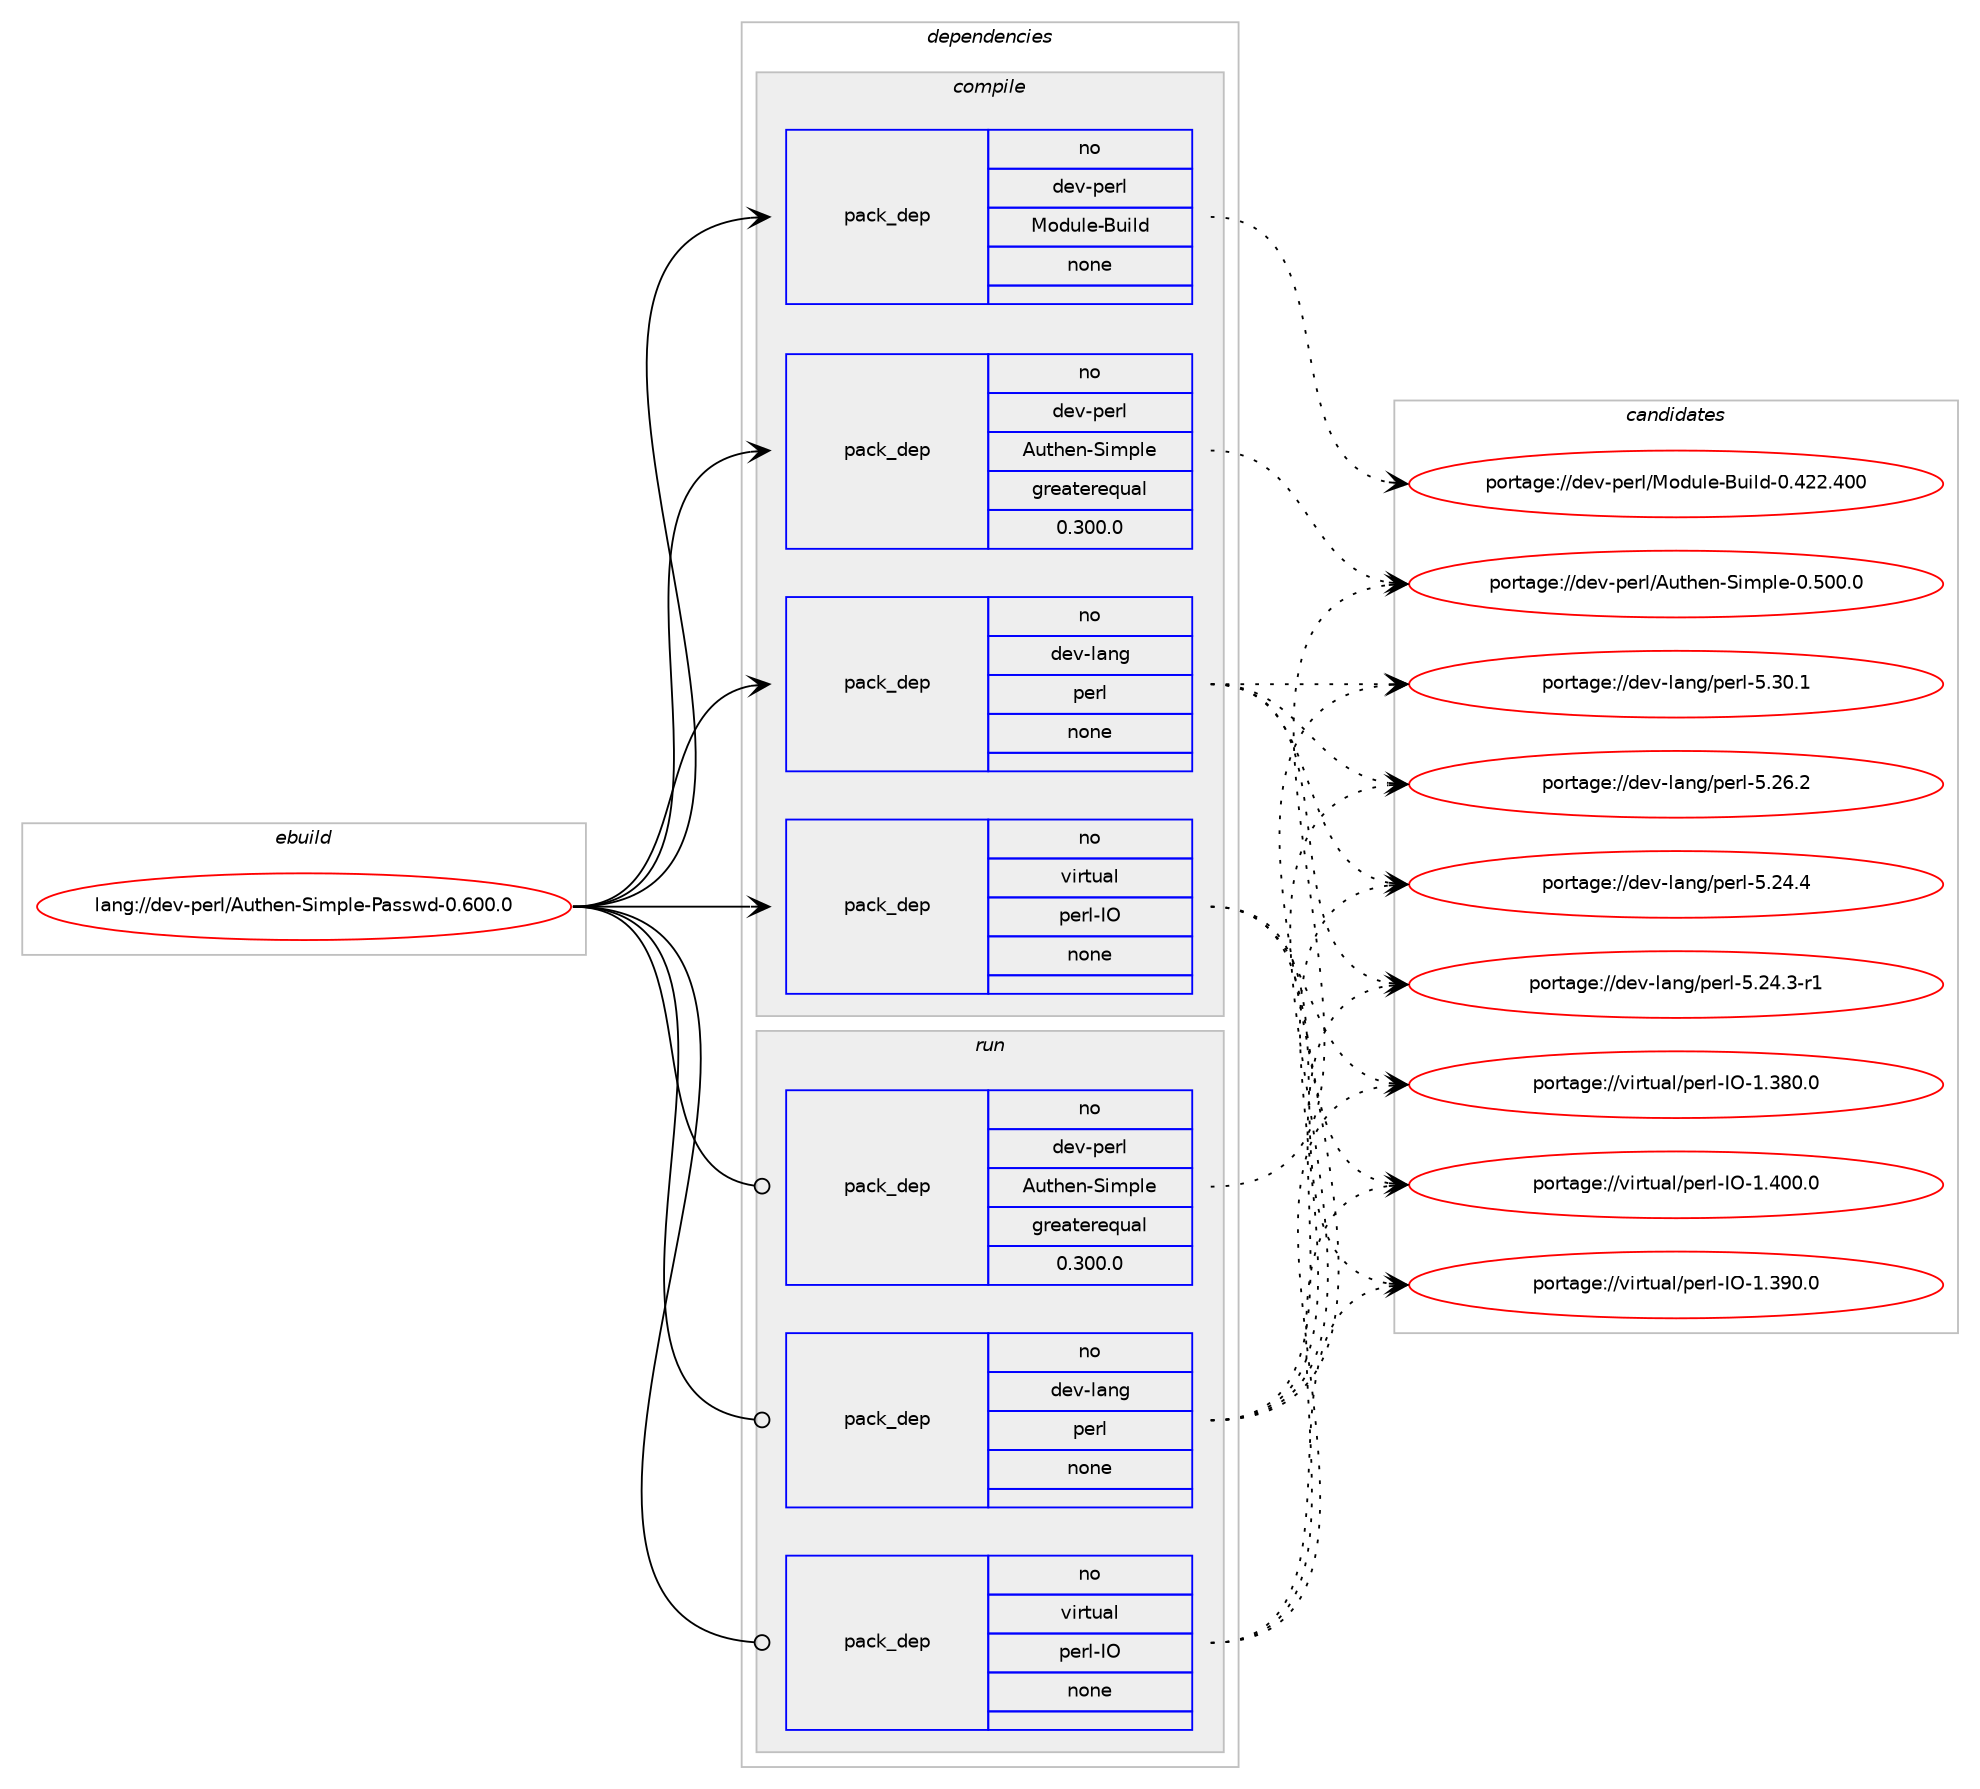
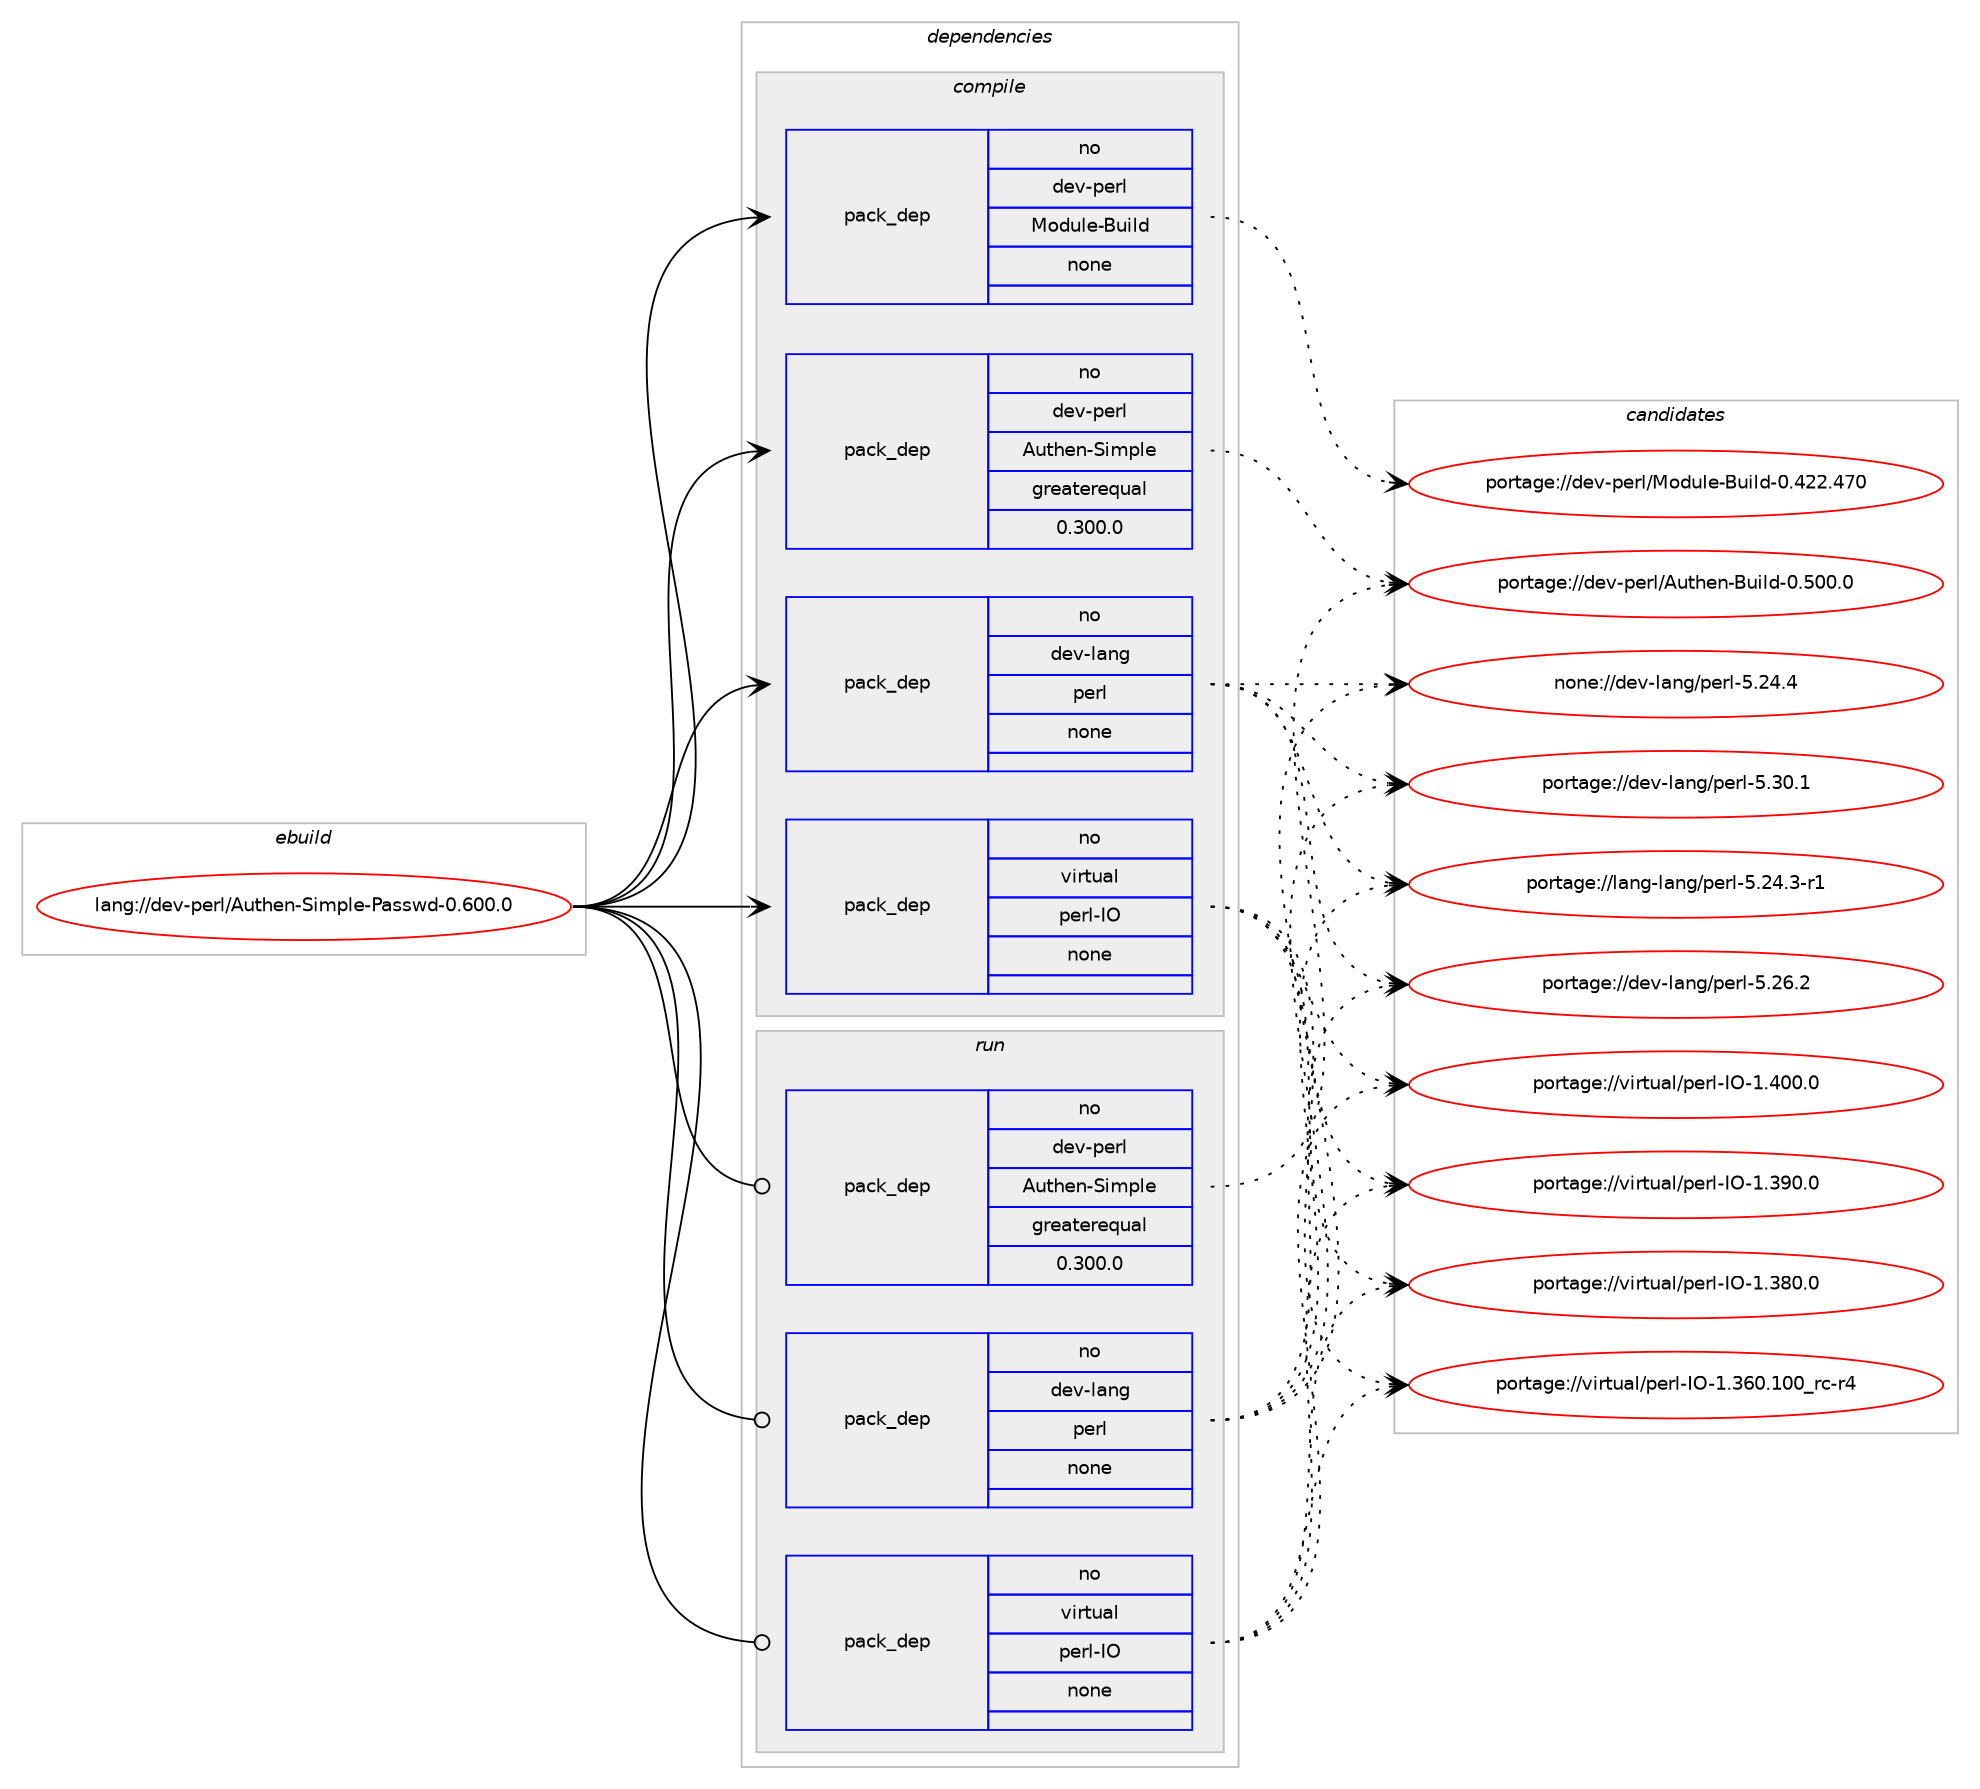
(1676, 484) -> (1676, 484)
(1676, 584) -> (1676, 584)
(1676, 884) -> (1676, 684)
(1676, 985) -> (1676, 884)
none -> (1676, 1385)
